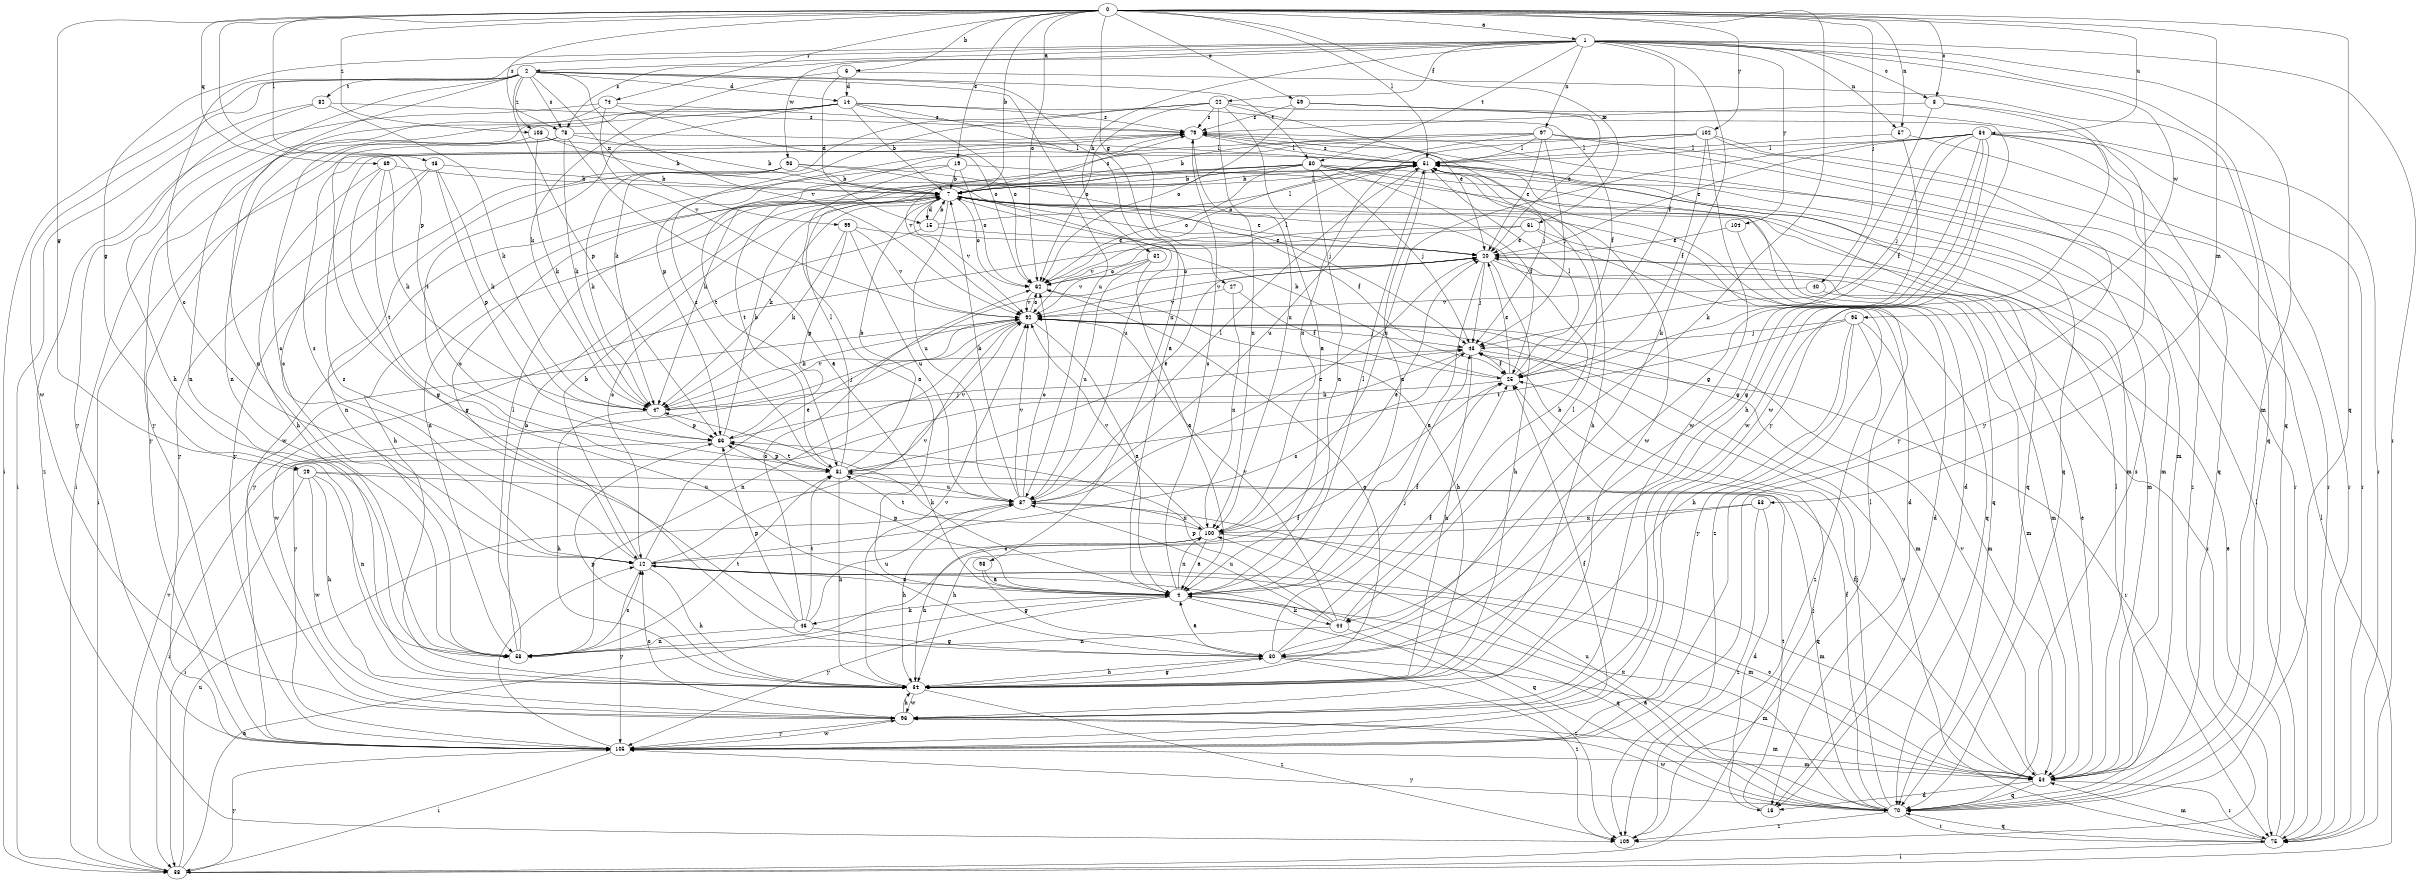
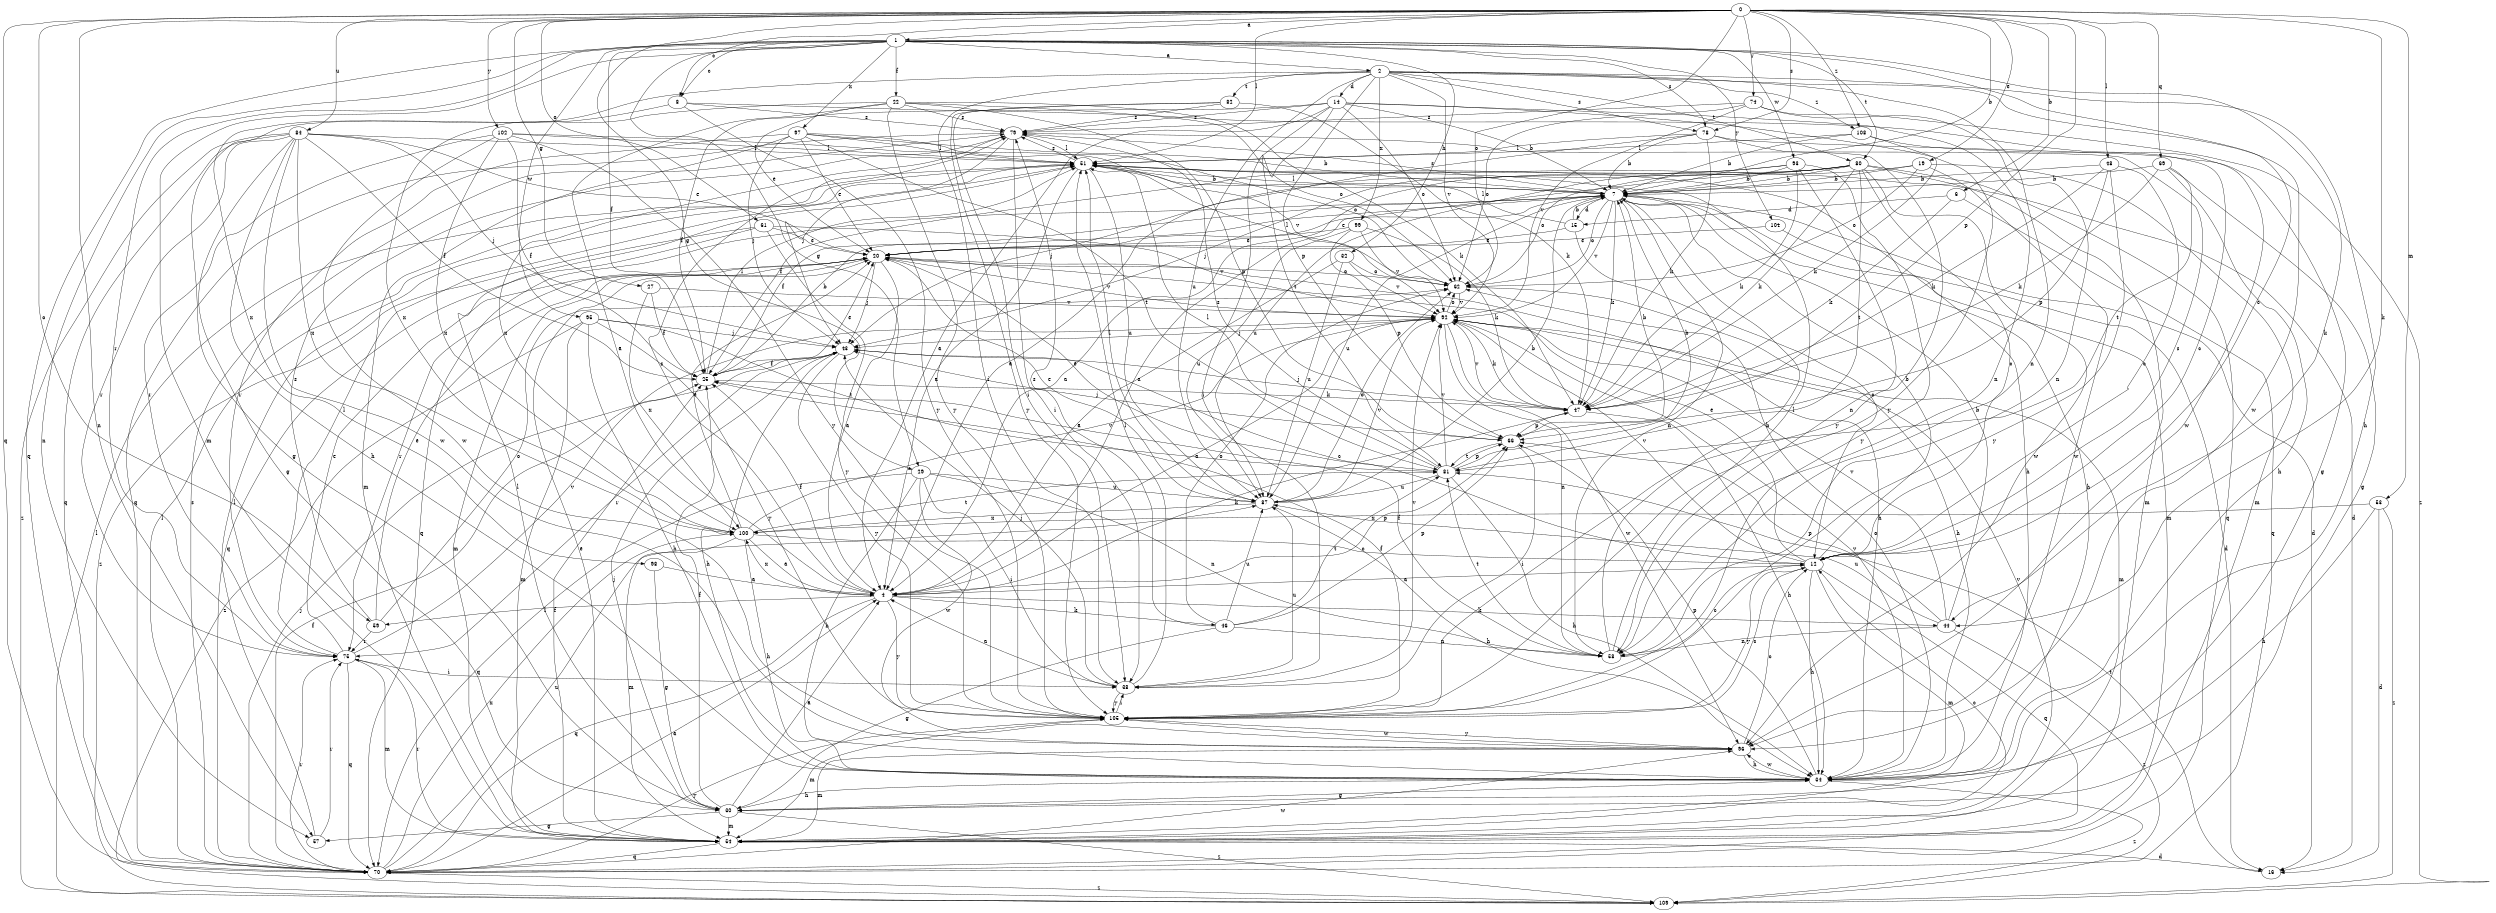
(847, 85) -> none
(1816, 287) -> none
(1350, 421) -> (631, 604)
(1671, 442) -> (524, 826)
